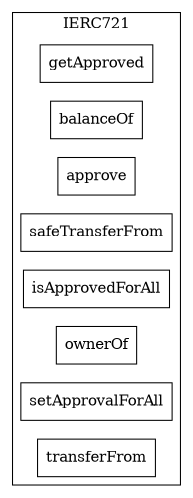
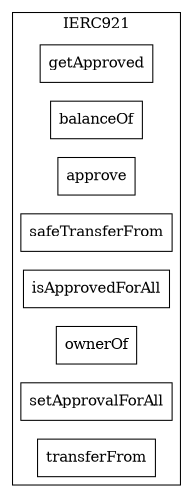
(96, 25) -> (96, 25)
